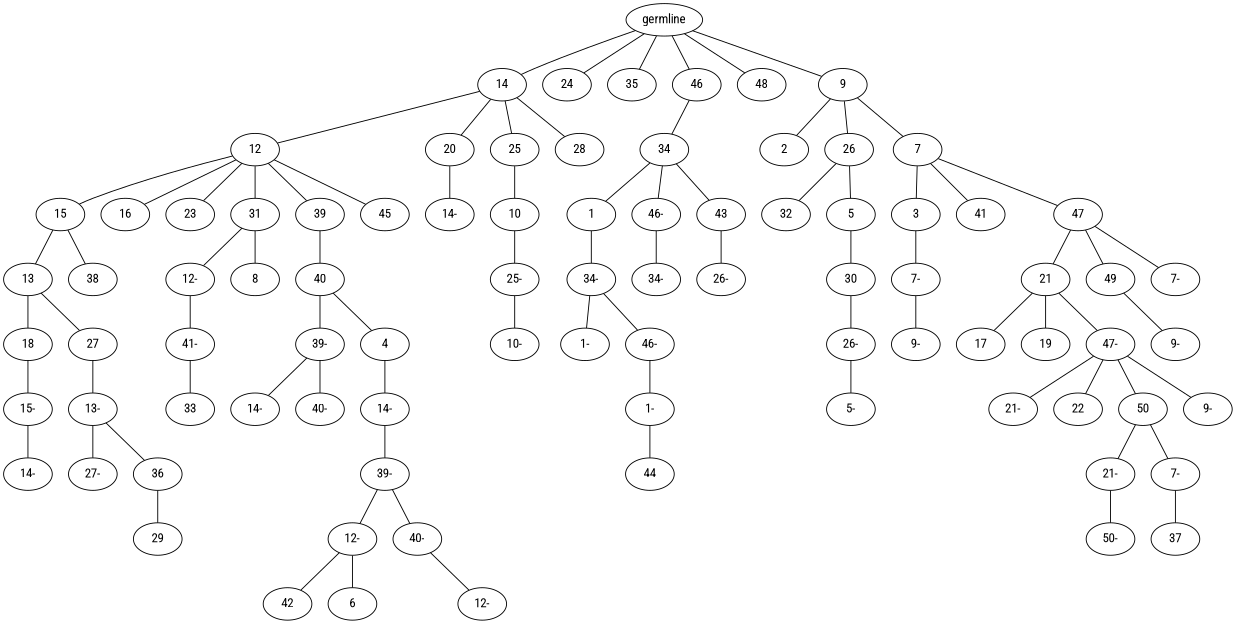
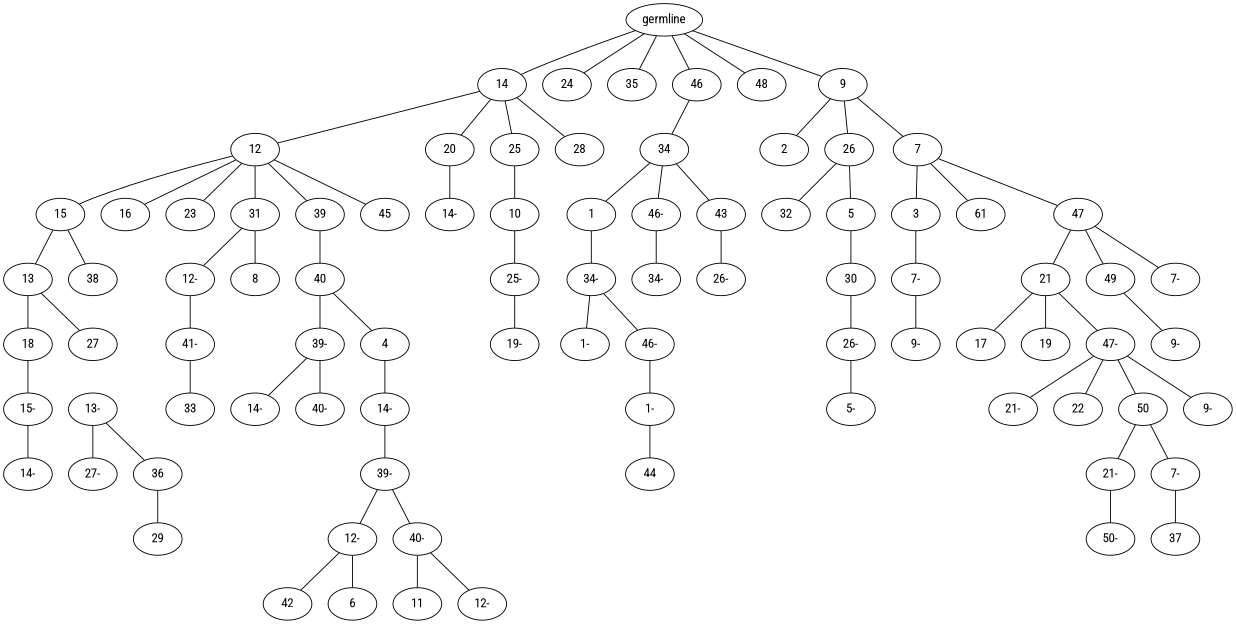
(981, 215) -> (981, 215)
(515, 344) -> (515, 344)
(93, 377) -> none
none -> (417, 604)
